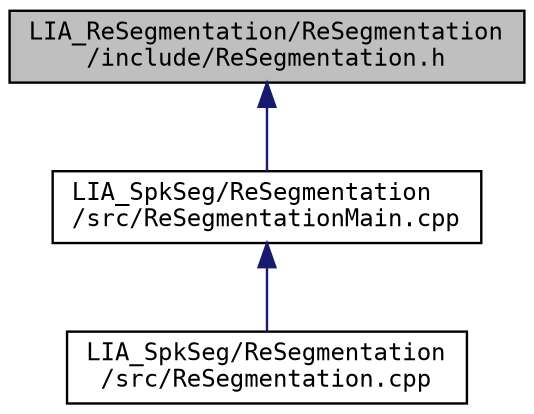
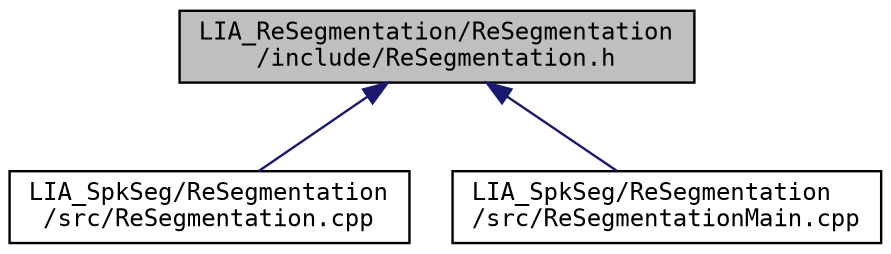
(267, 300) -> (313, 134)
